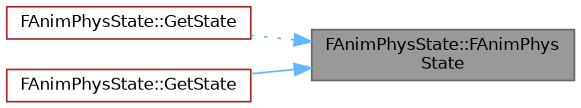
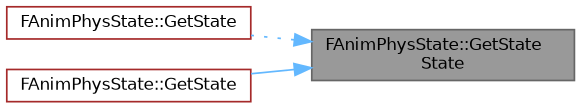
(443, 55) -> (443, 55)
